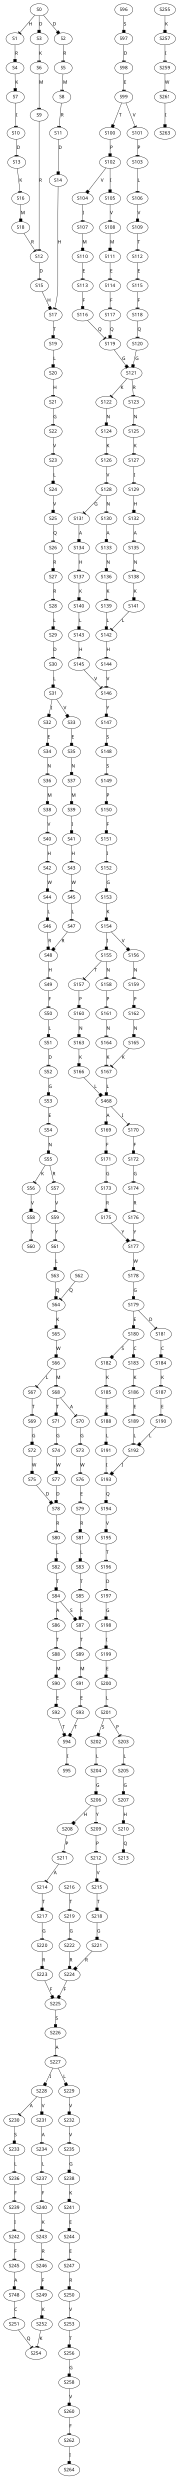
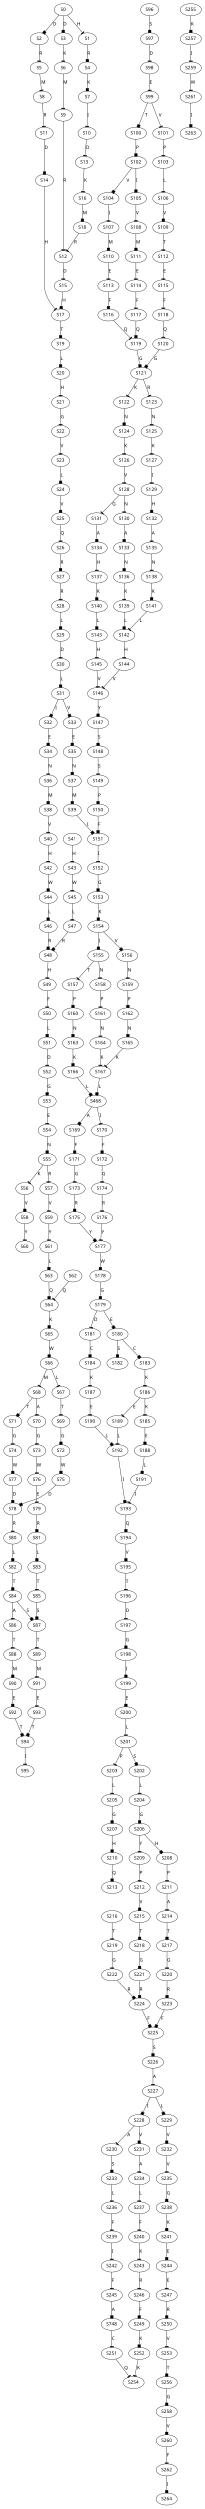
(72, 823) -> (84, 823)
(106, 1377) -> (145, 1406)
